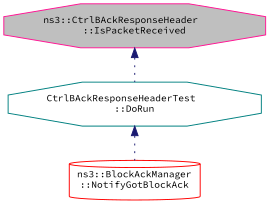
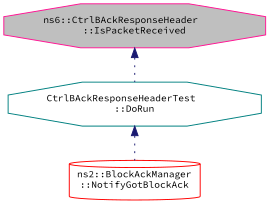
(135, 26) -> (135, 26)
(135, 180) -> (135, 180)
